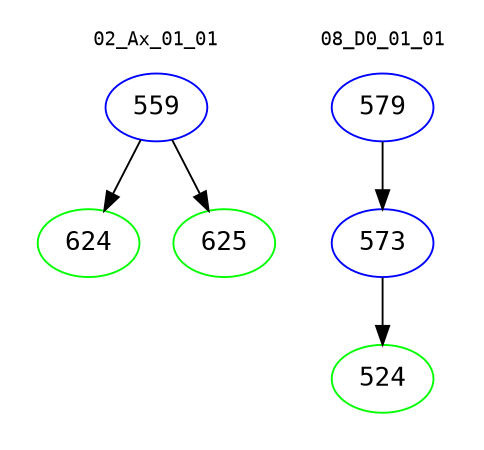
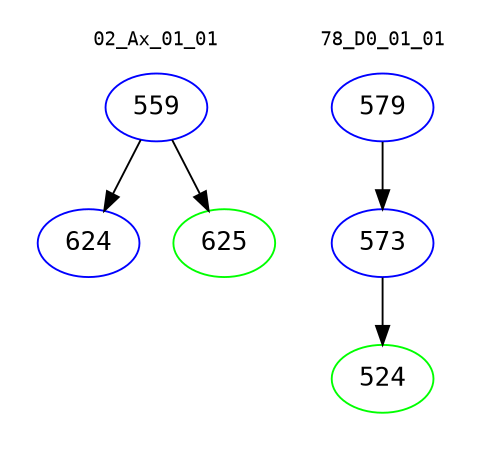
(384, 41) -> (384, 41)
(89, 243) -> (89, 243)
